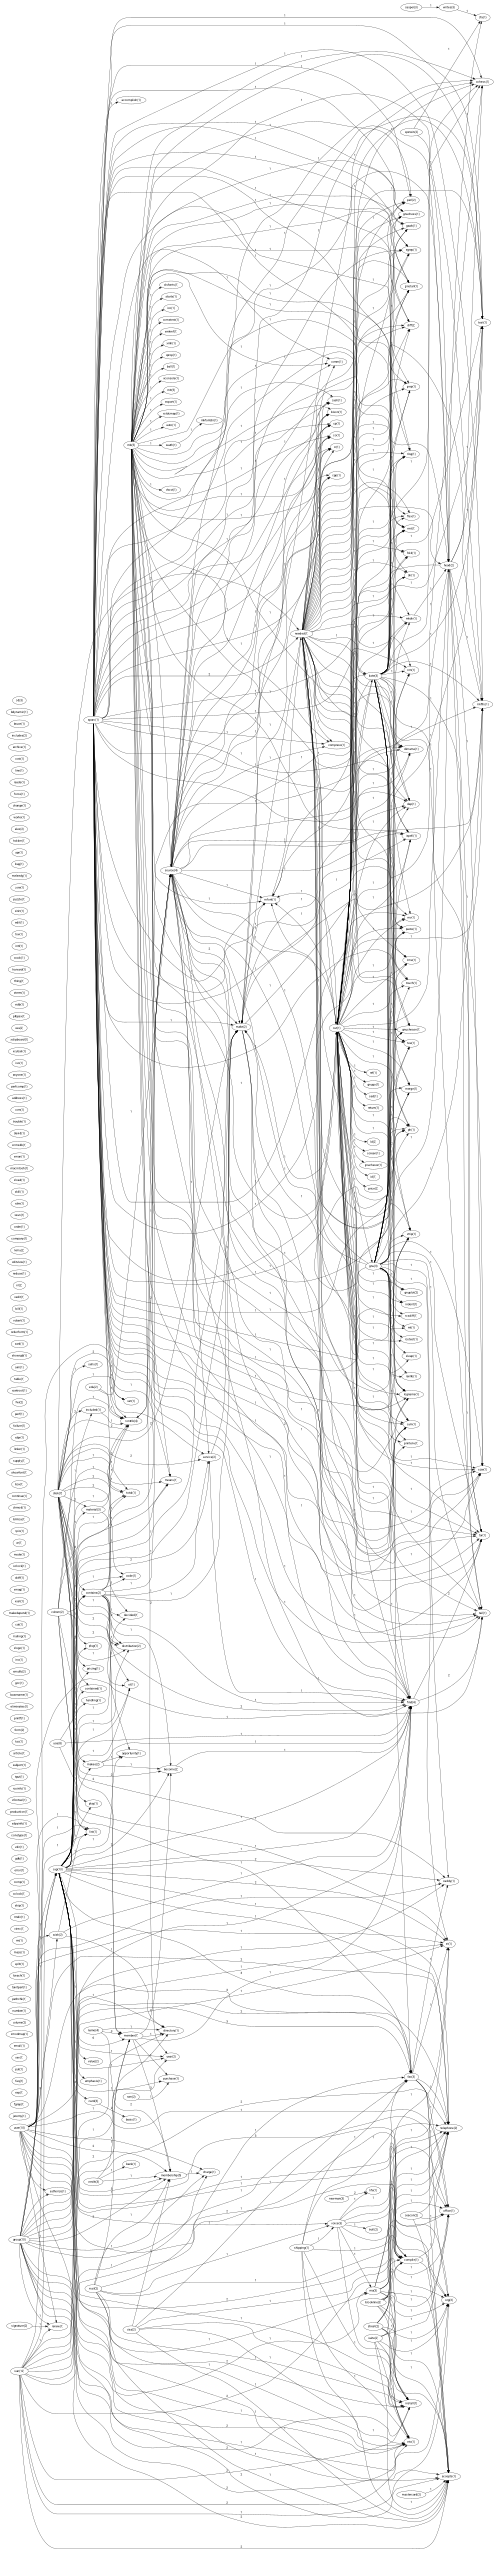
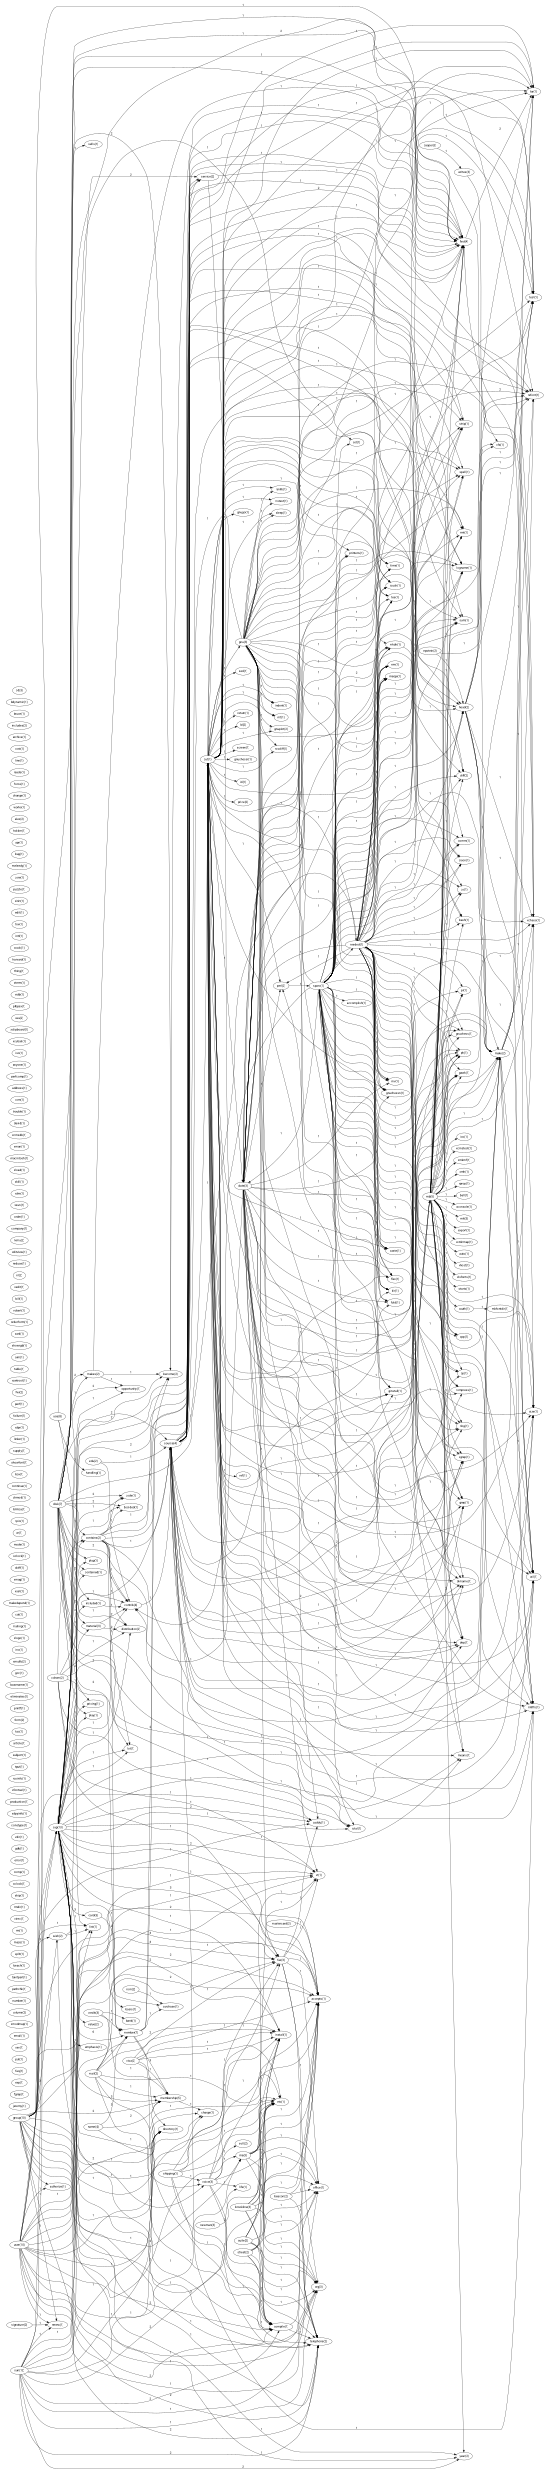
(114, 84) -> (298, 986)
(209, 240) -> (421, 1298)
(289, 769) -> (432, 641)
(42, 1693) -> (45, 773)
